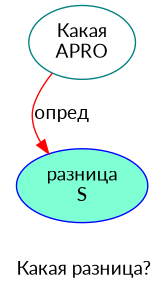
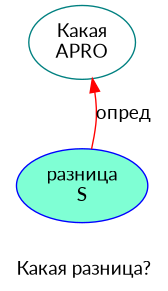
(34, 106) -> (96, 121)
